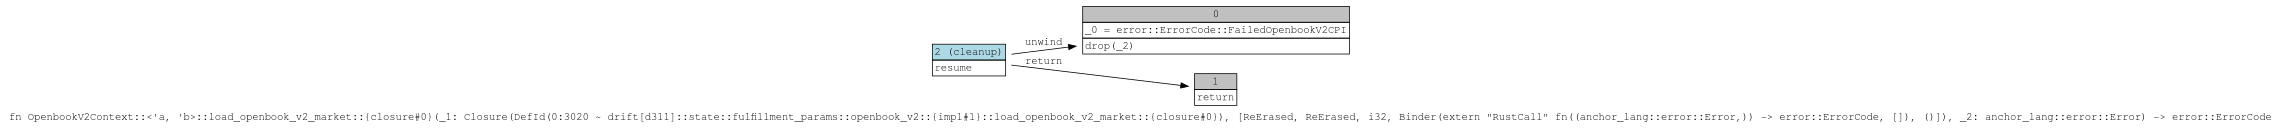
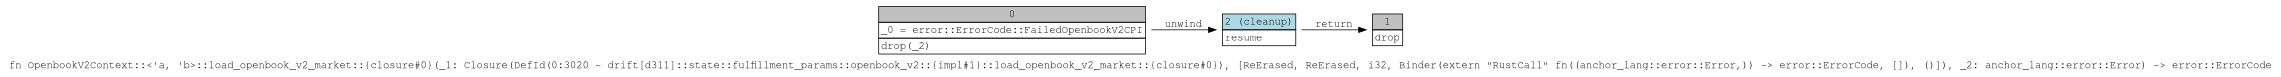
(1040, 51) -> (1180, 30)
(1216, 97) -> (1388, 37)
